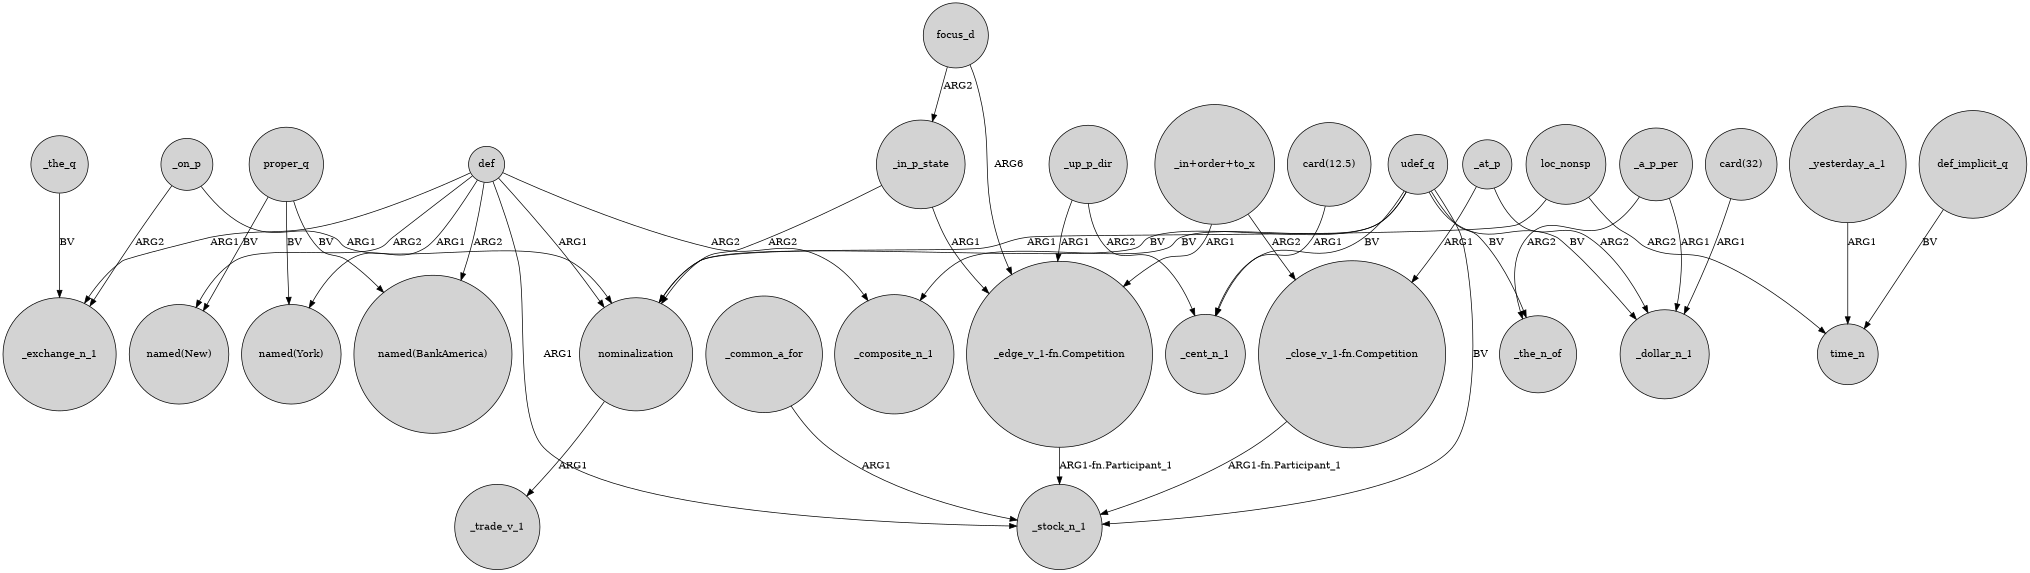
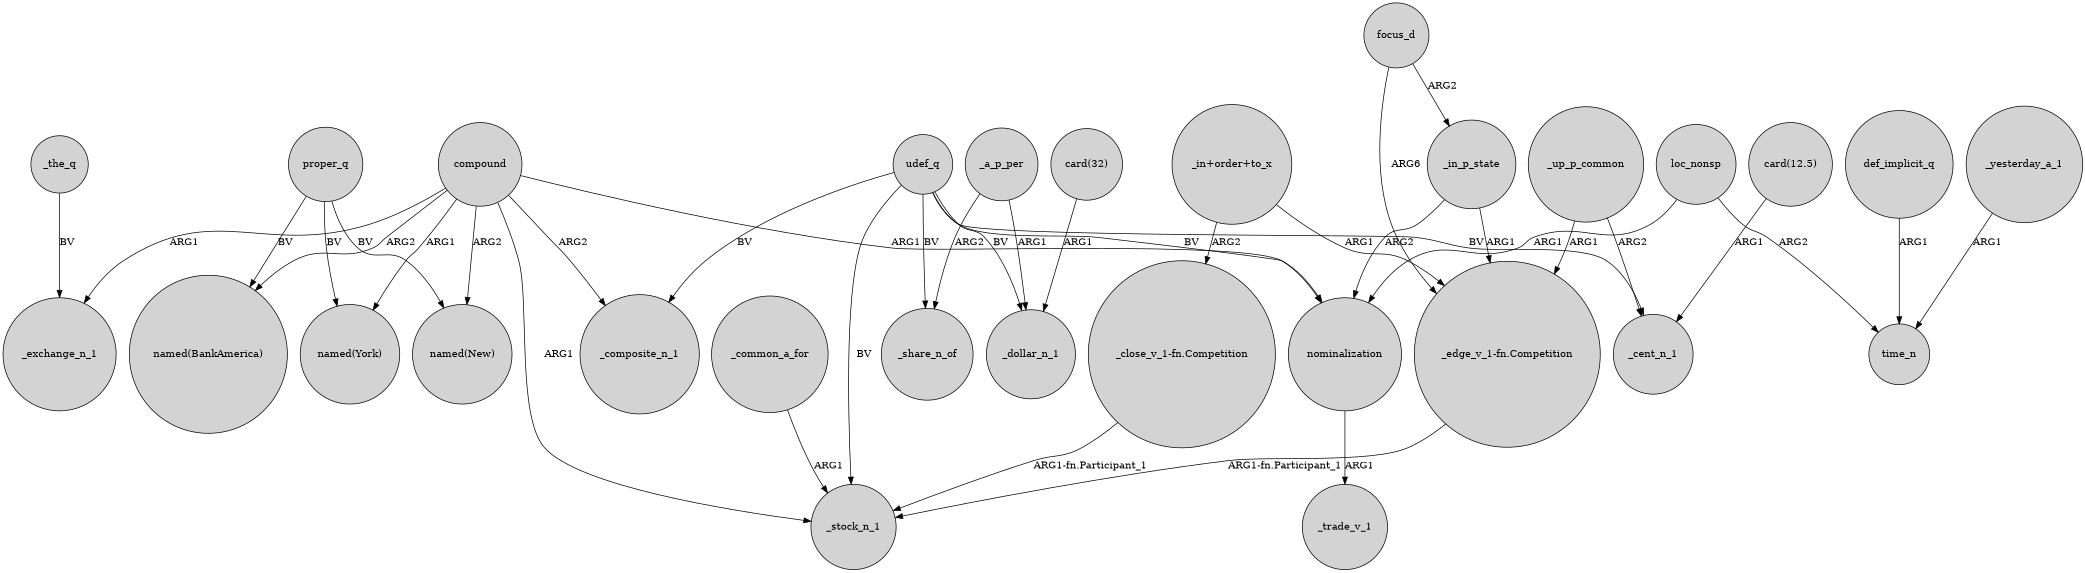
(187, 164) -> none
(487, 164) -> (480, 164)
(1088, 164) -> (1586, 164)
(1487, 164) -> none
(1930, 243) -> (1914, 243)
(1538, 354) -> (927, 354)
